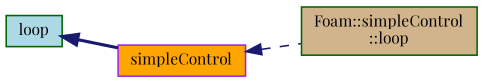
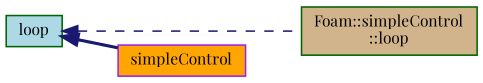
(281, 46) -> (189, 31)
